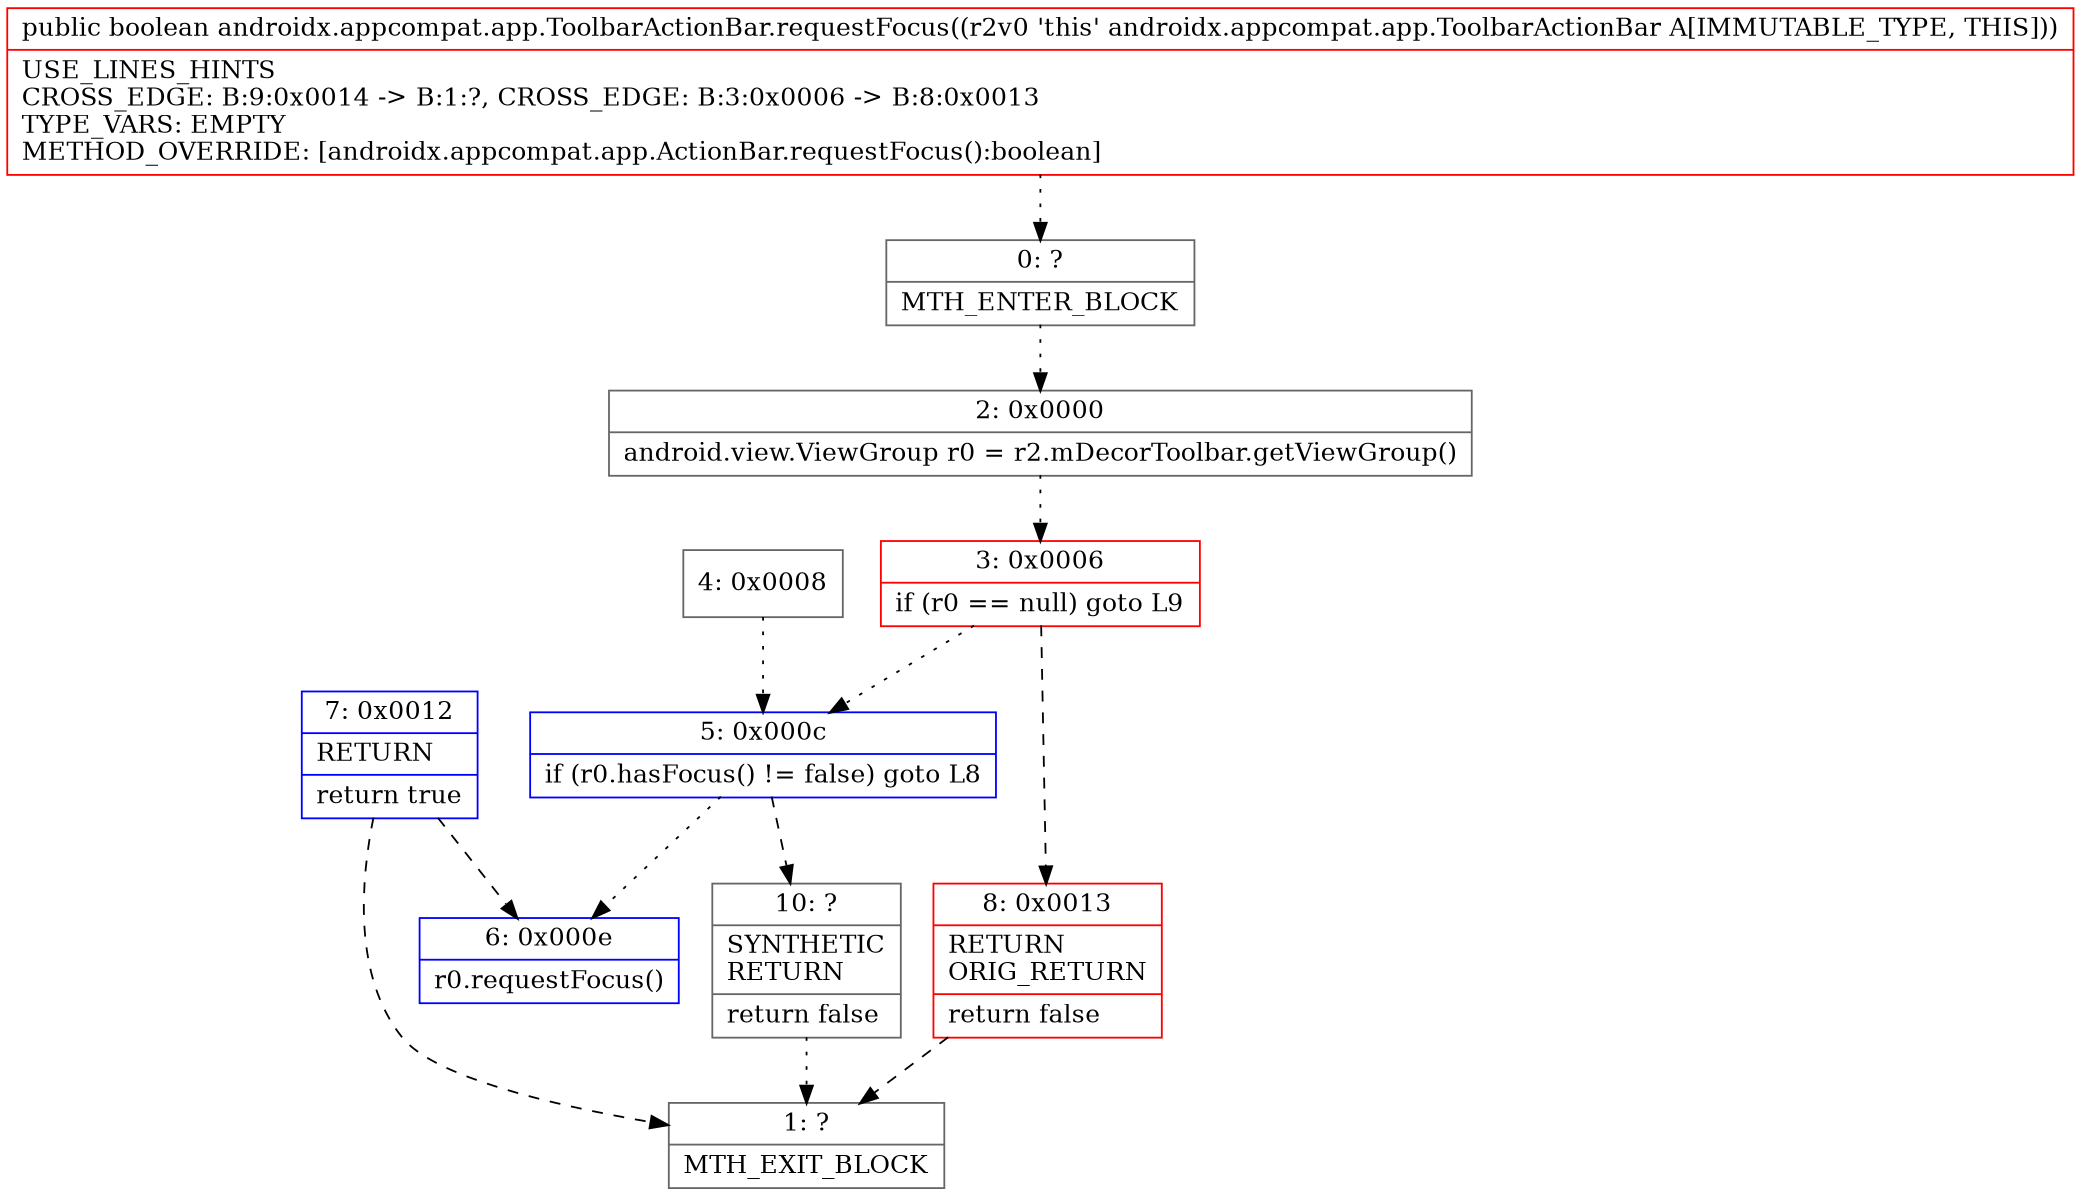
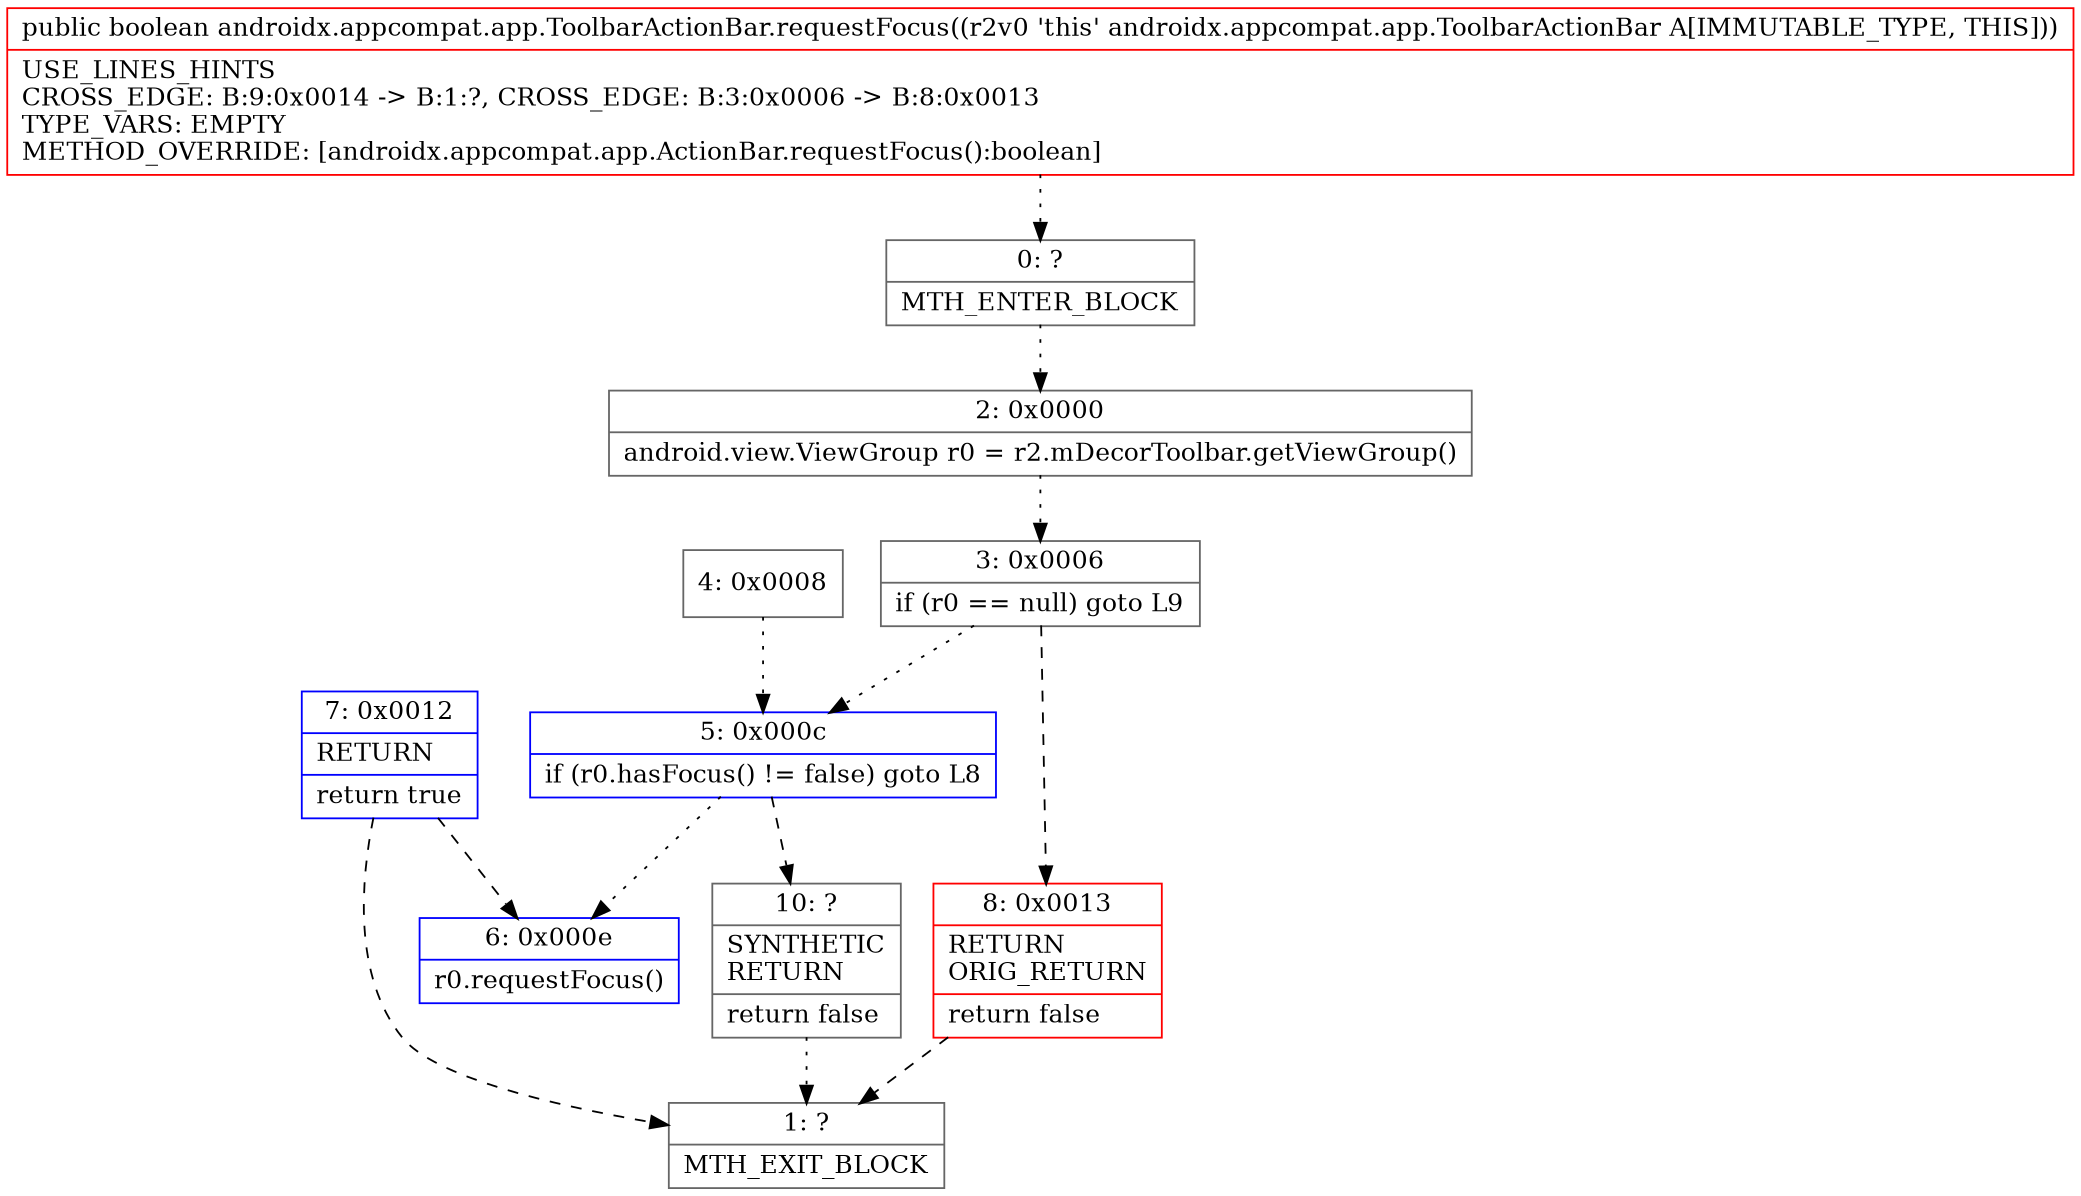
(1040, 584) -> (1040, 584)
